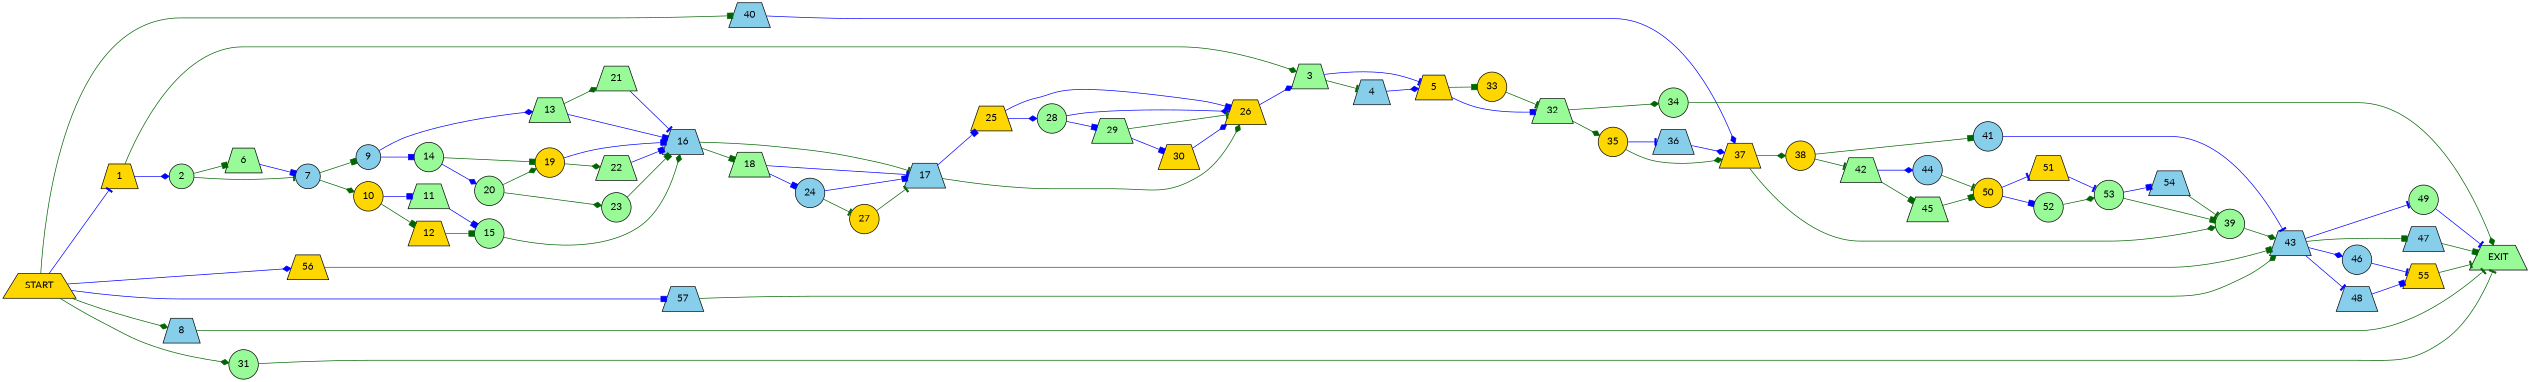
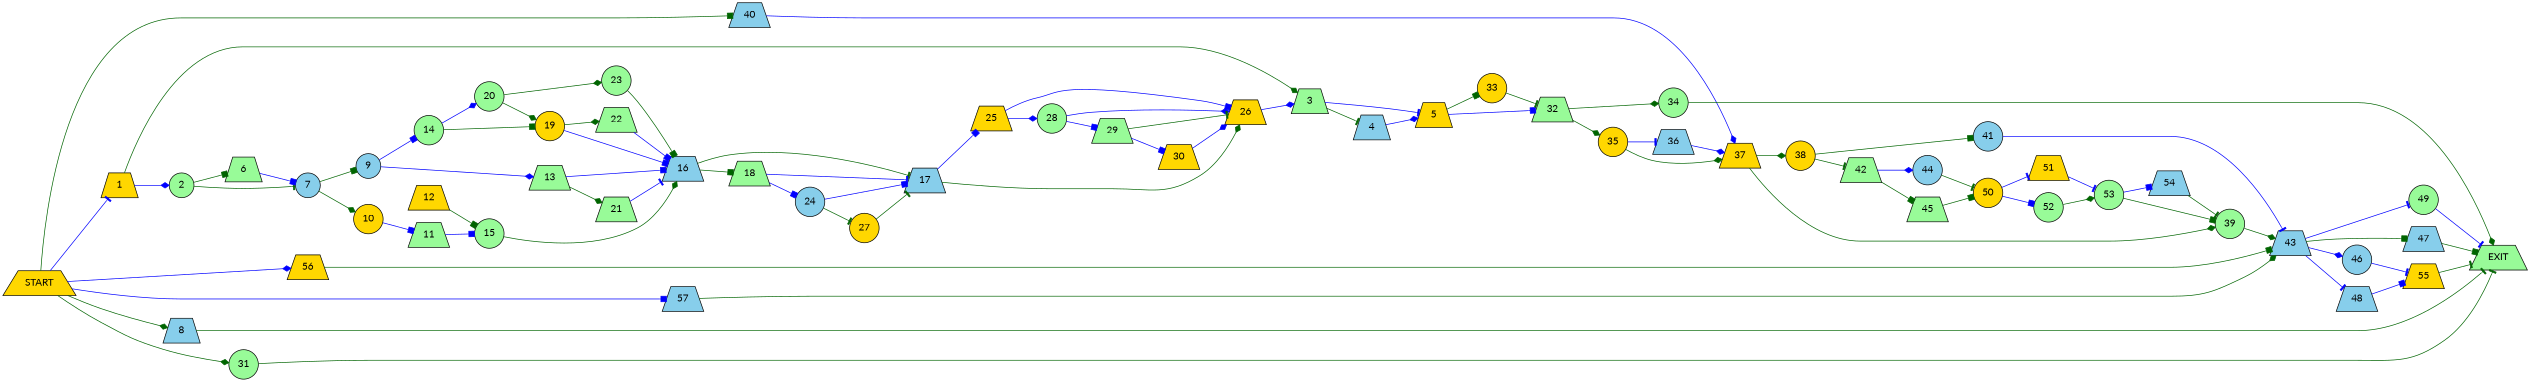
(395, 213) -> none
